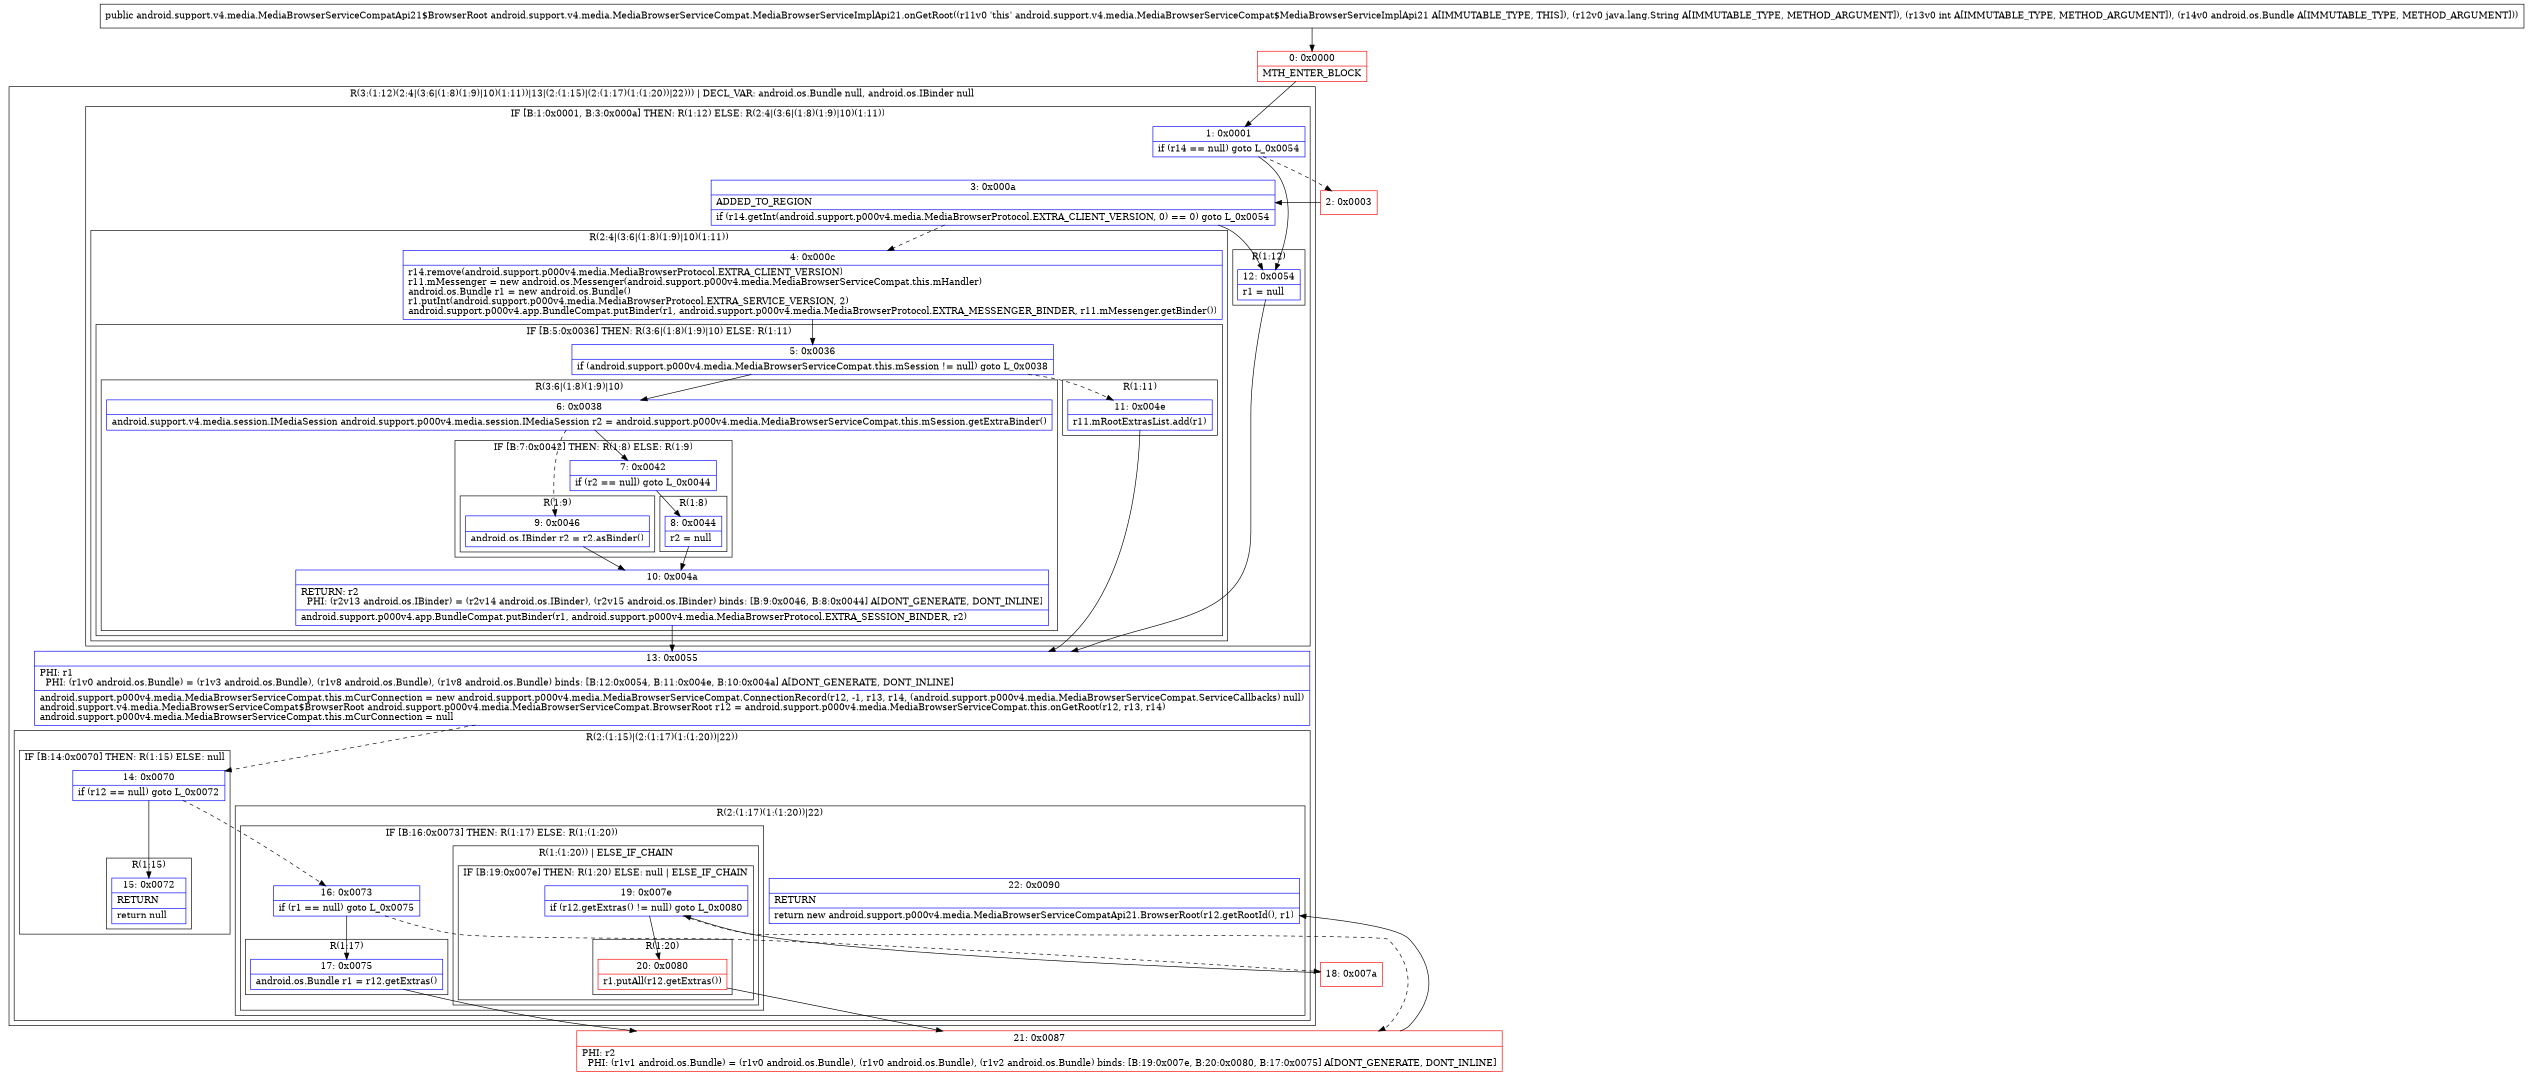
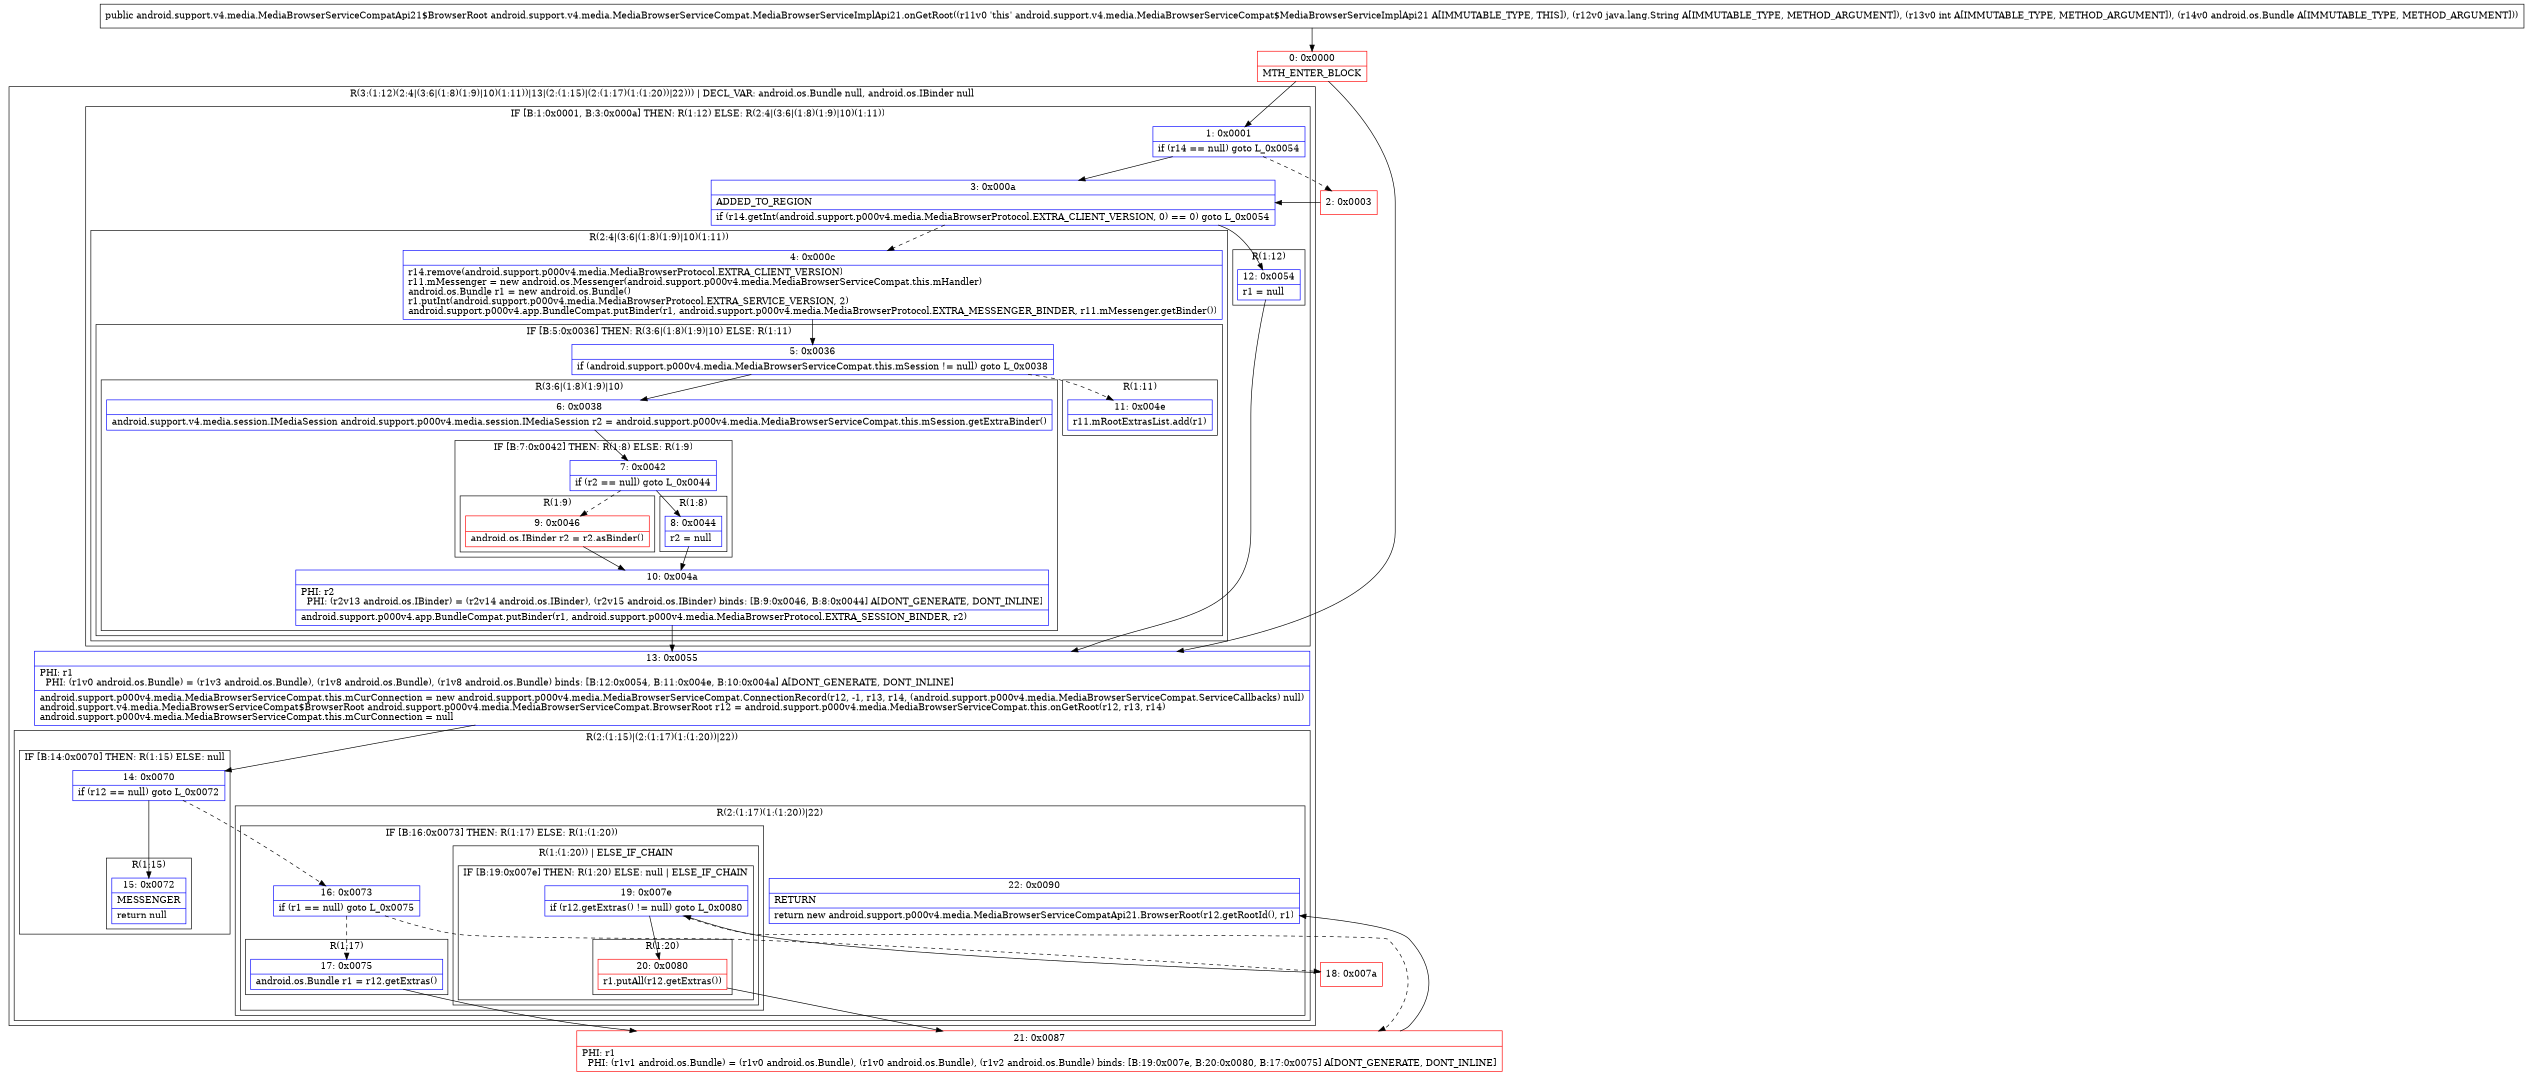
(1288, 209) -> (1129, 168)
(555, 469) -> (603, 502)
(557, 531) -> (557, 531)
(1120, 550) -> (1395, 425)
(331, 592) -> (319, 592)
(353, 747) -> (353, 747)
(138, 900) -> (149, 900)
(347, 934) -> (347, 934)
(600, 1054) -> (600, 1054)
